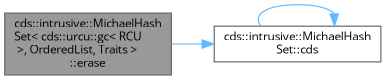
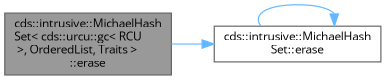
(298, 44) -> (298, 44)
